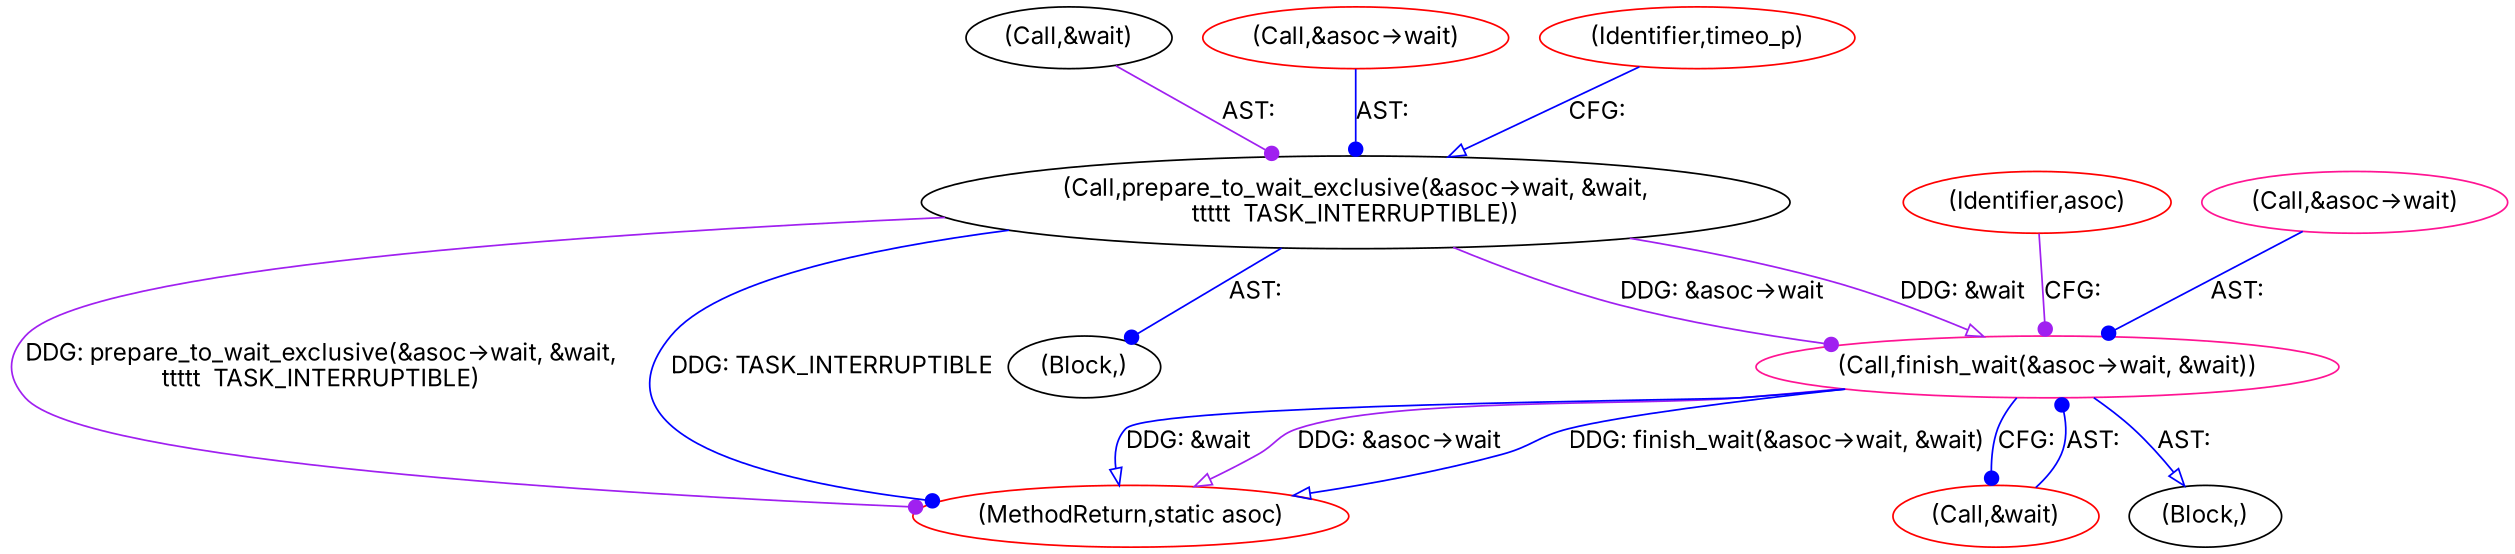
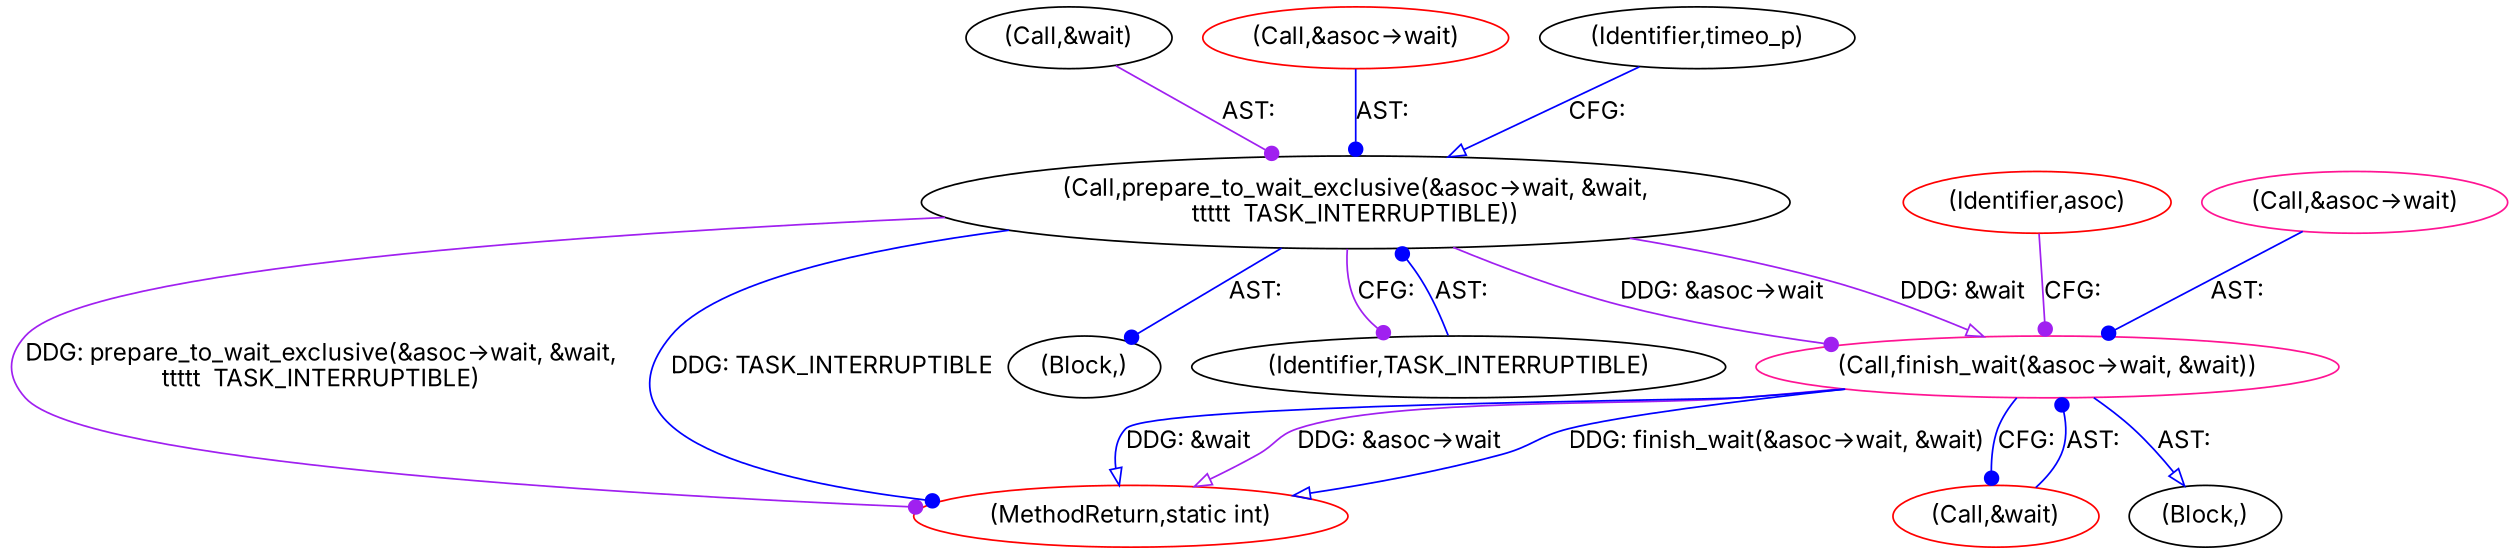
(1697, 38) -> (1697, 38)
none -> (1459, 367)
(1131, 516) -> (1131, 516)
